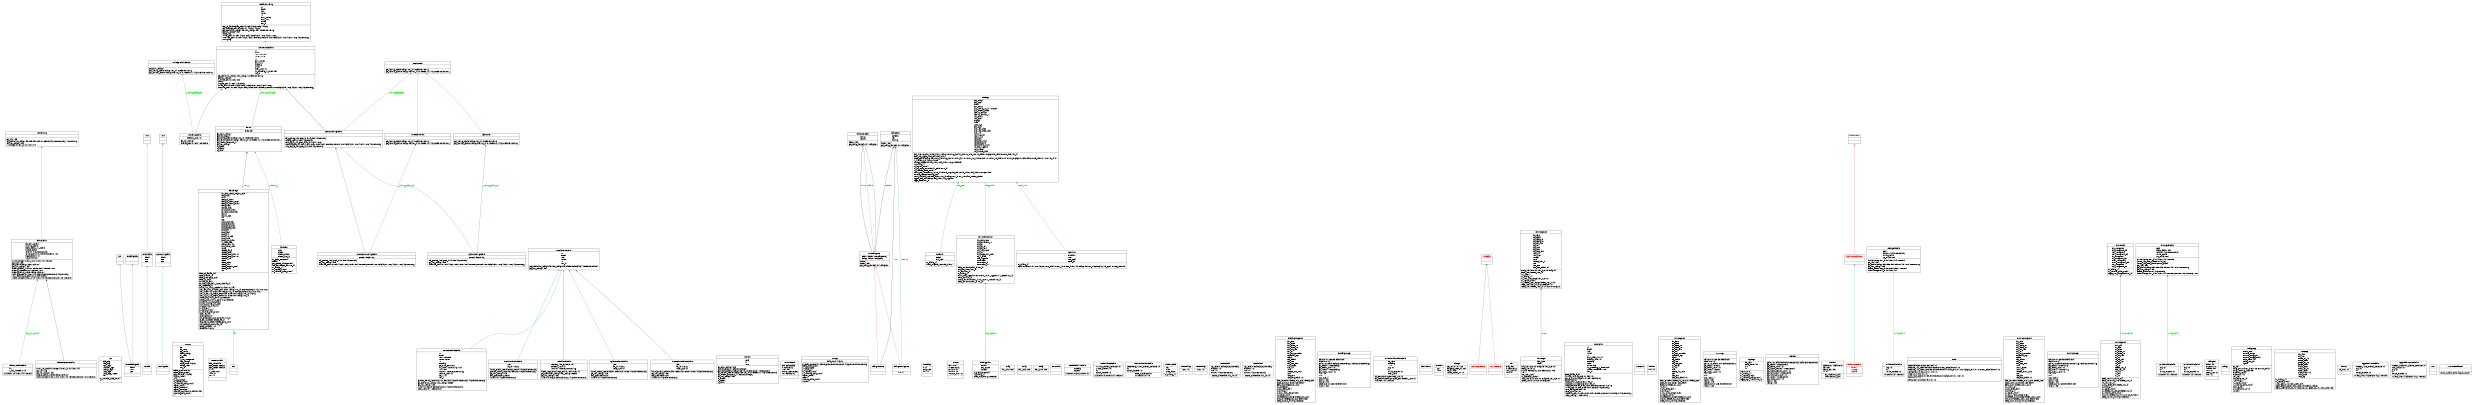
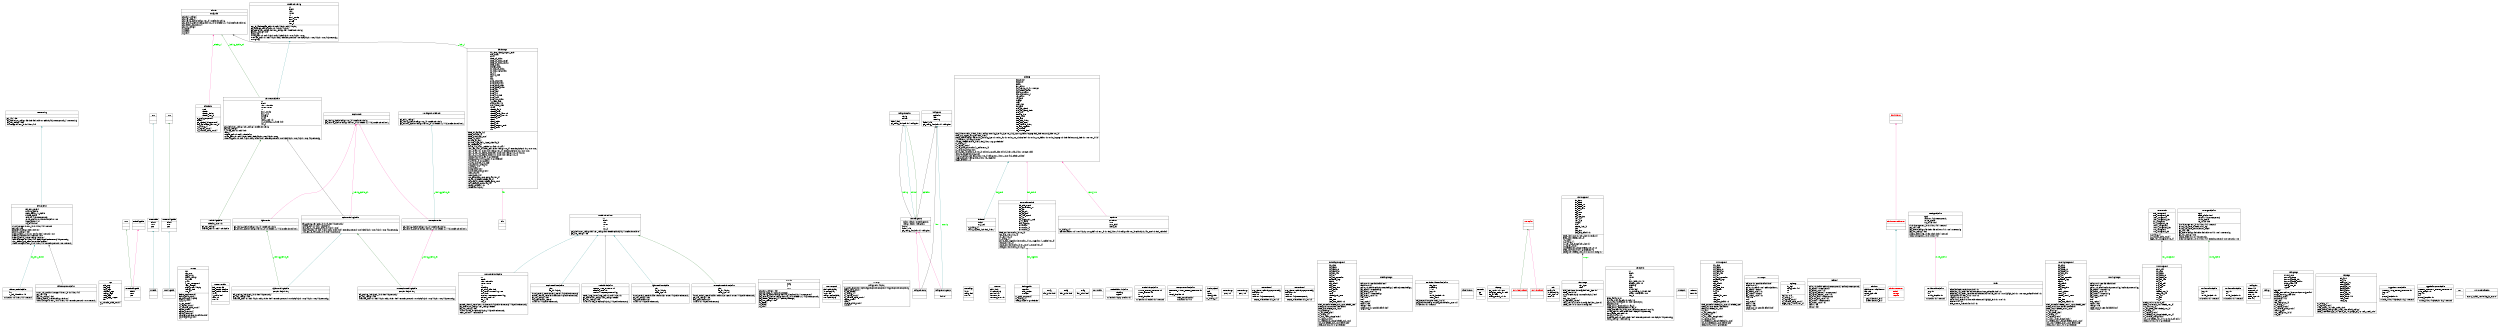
(188, 104) -> (433, 172)
(256, 108) -> (241, 66)
(2344, 370) -> none
